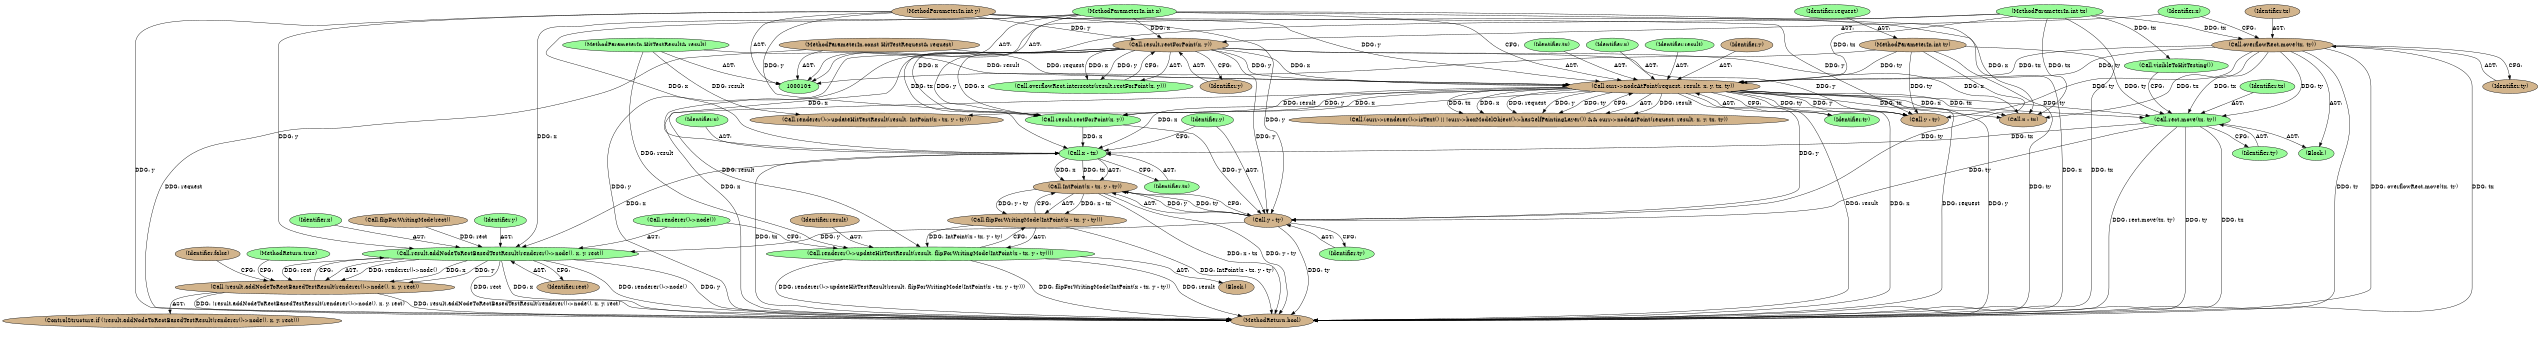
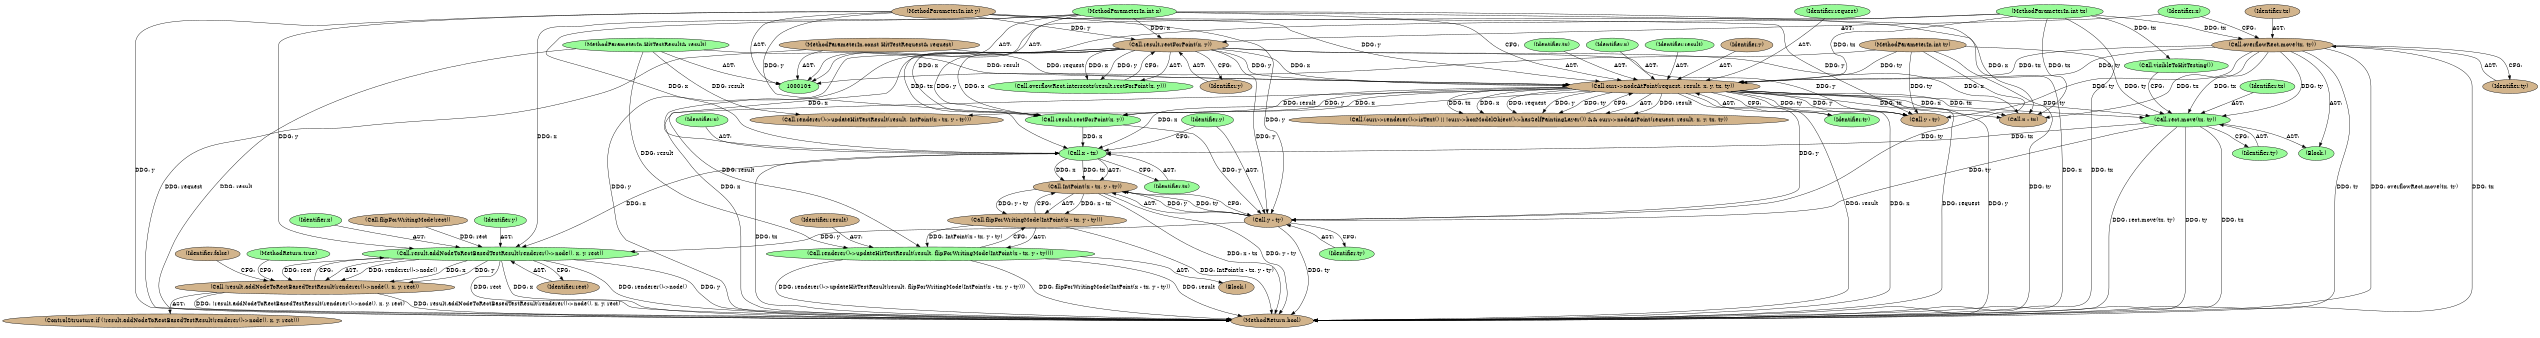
(1870, 27) -> (1777, 53)
(682, 220) -> none
none -> (160, 292)
